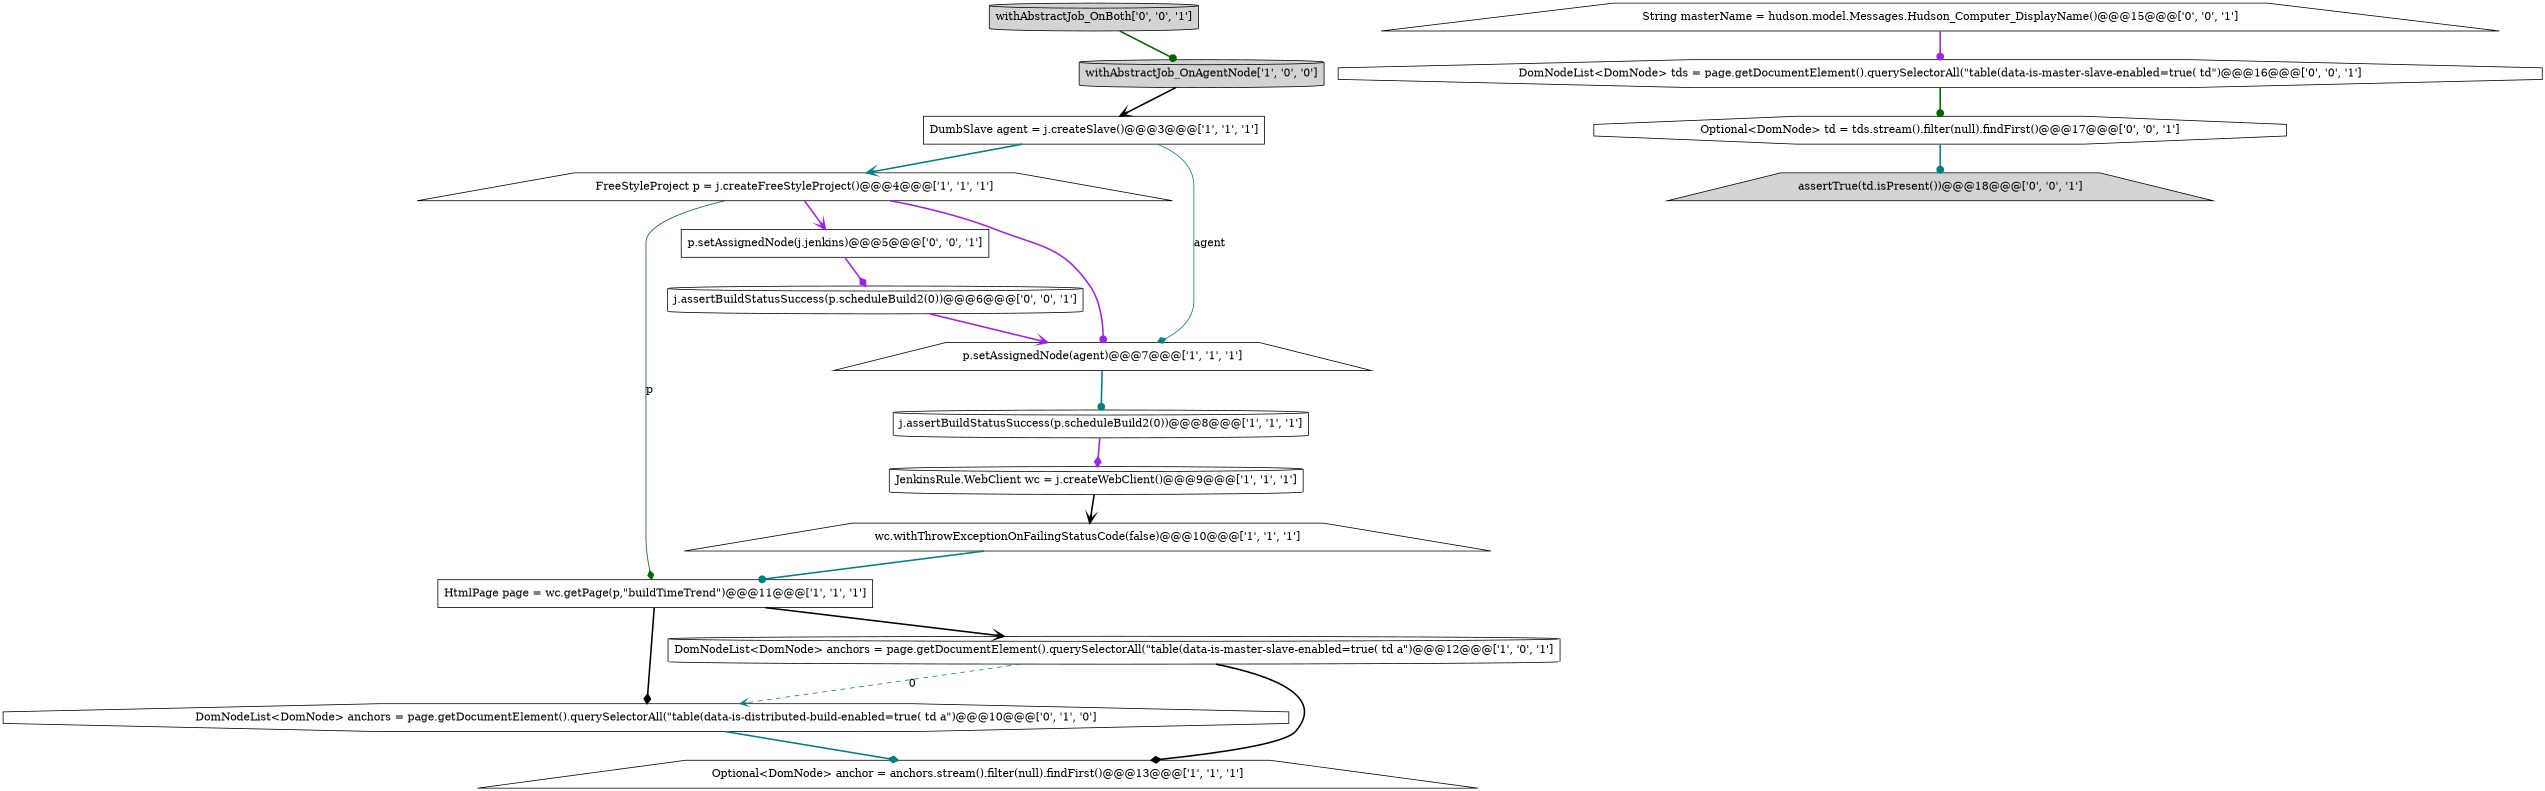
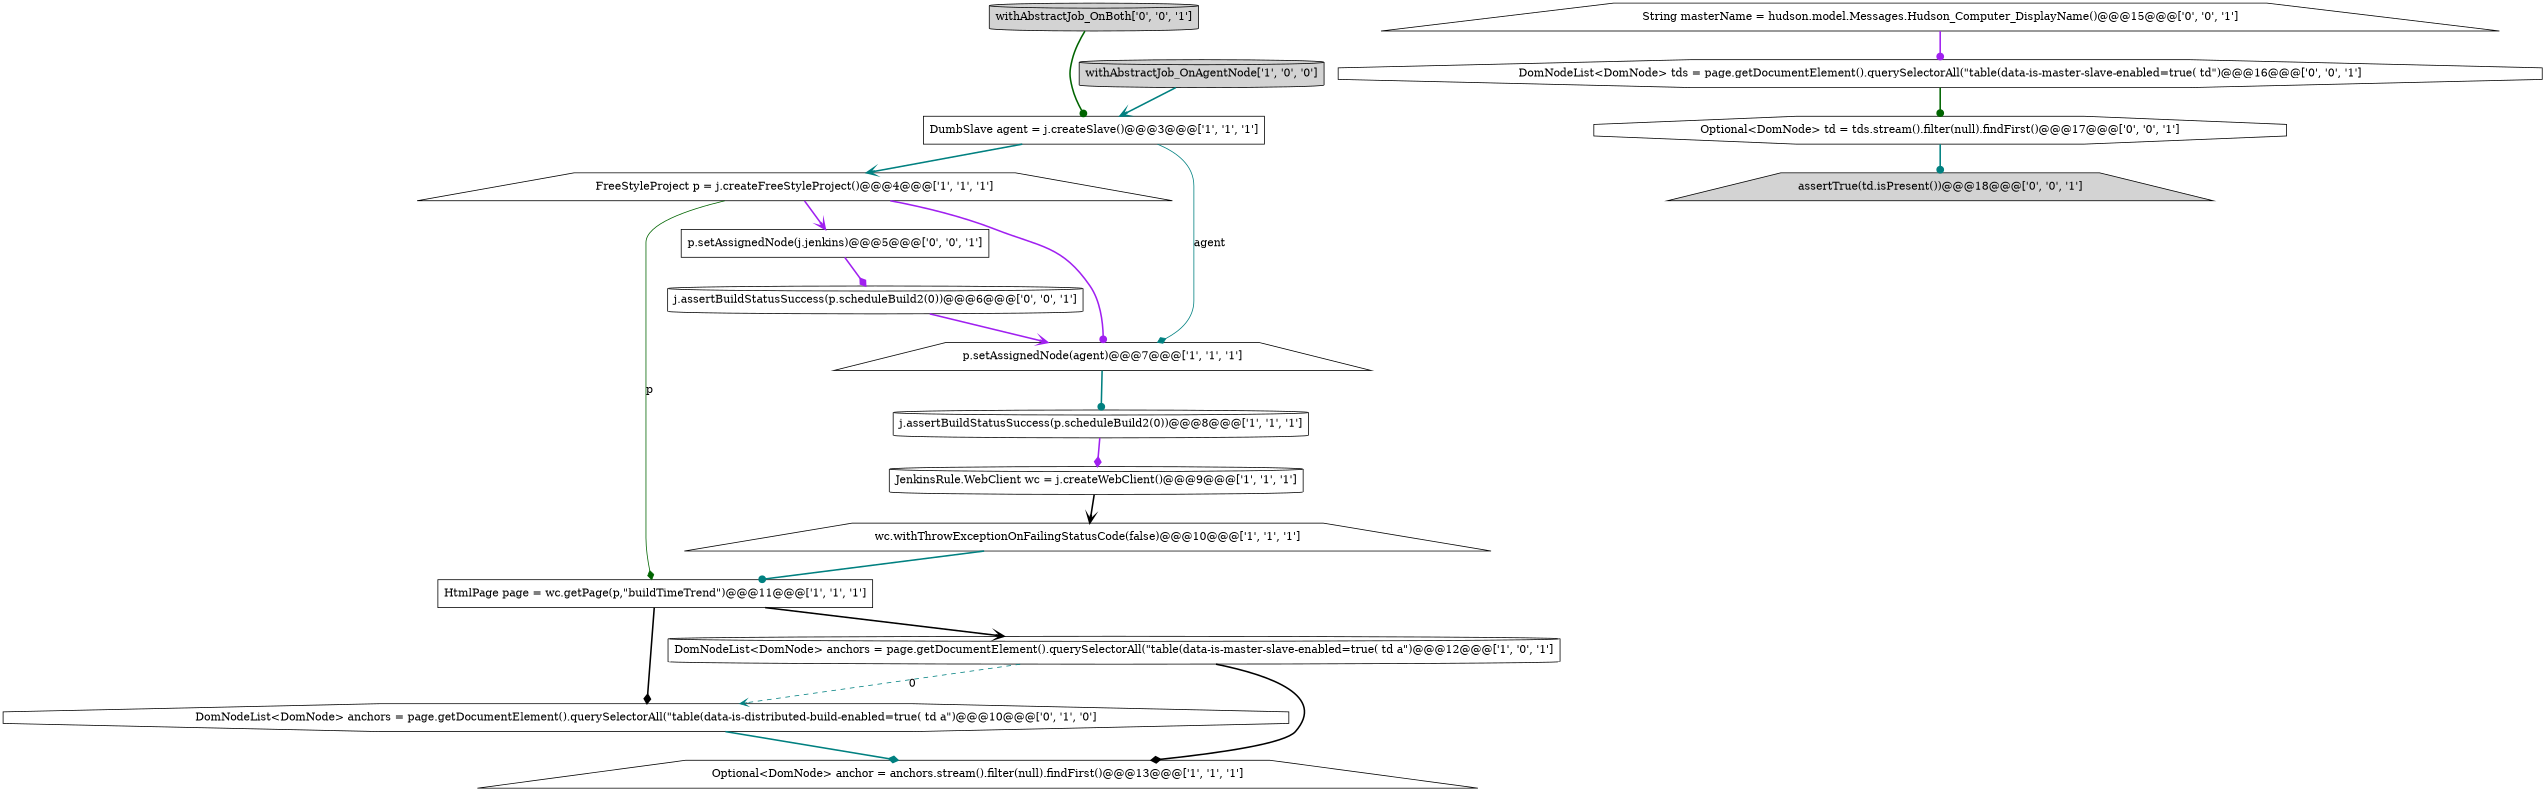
(1145, 44) -> (1070, 70)
(1151, 100) -> (1151, 100)
